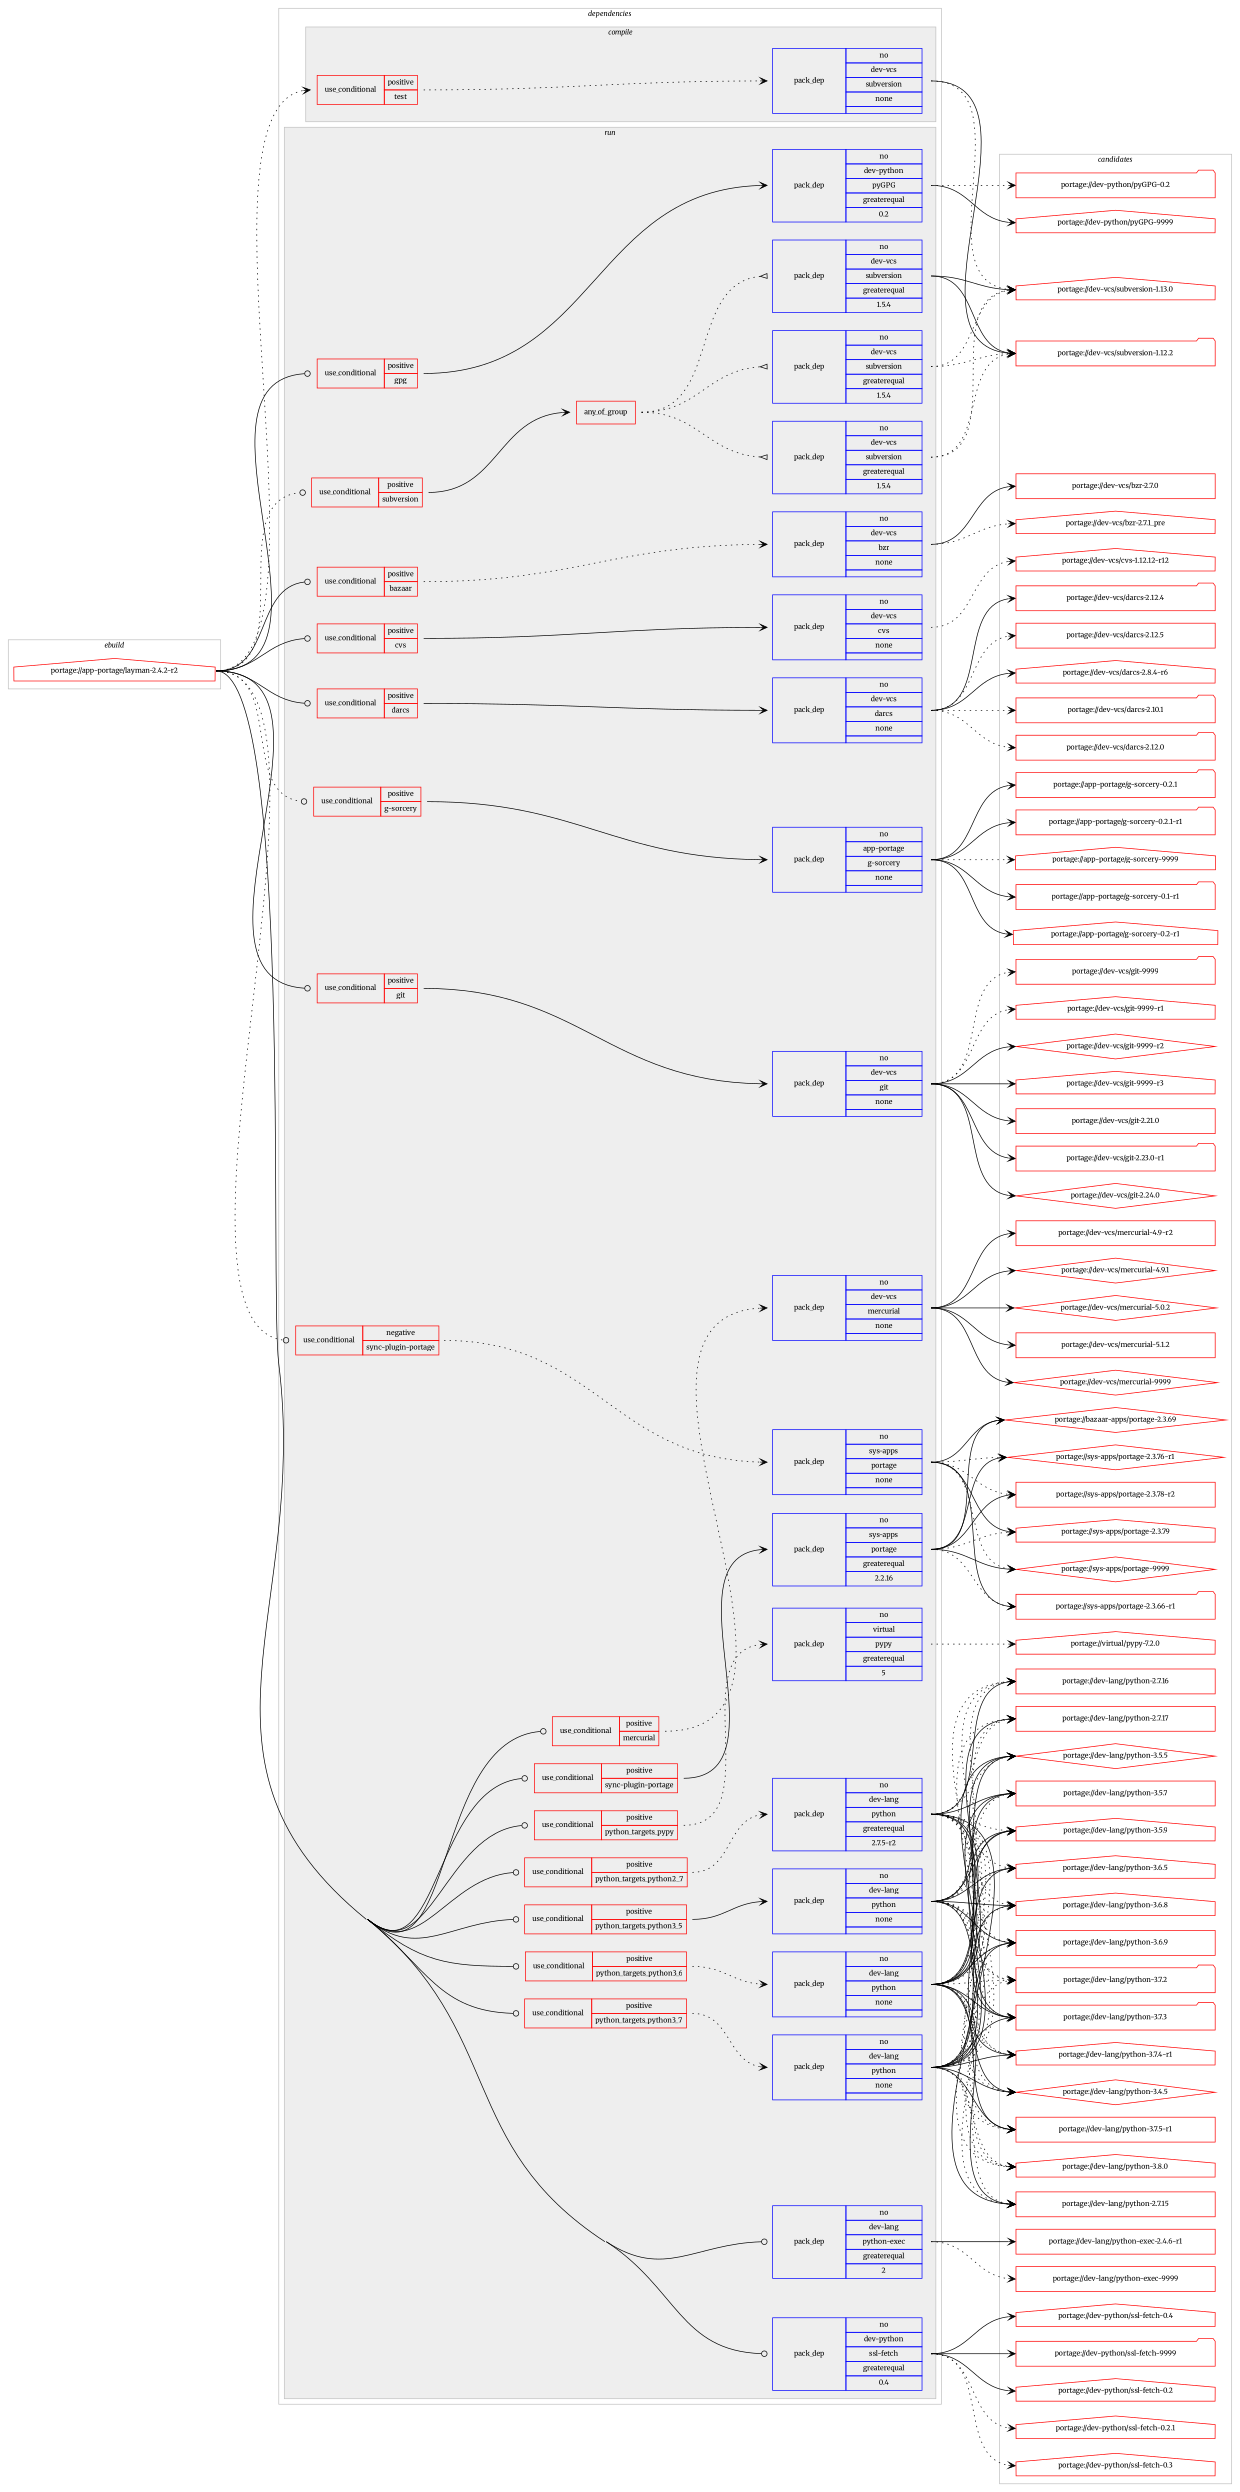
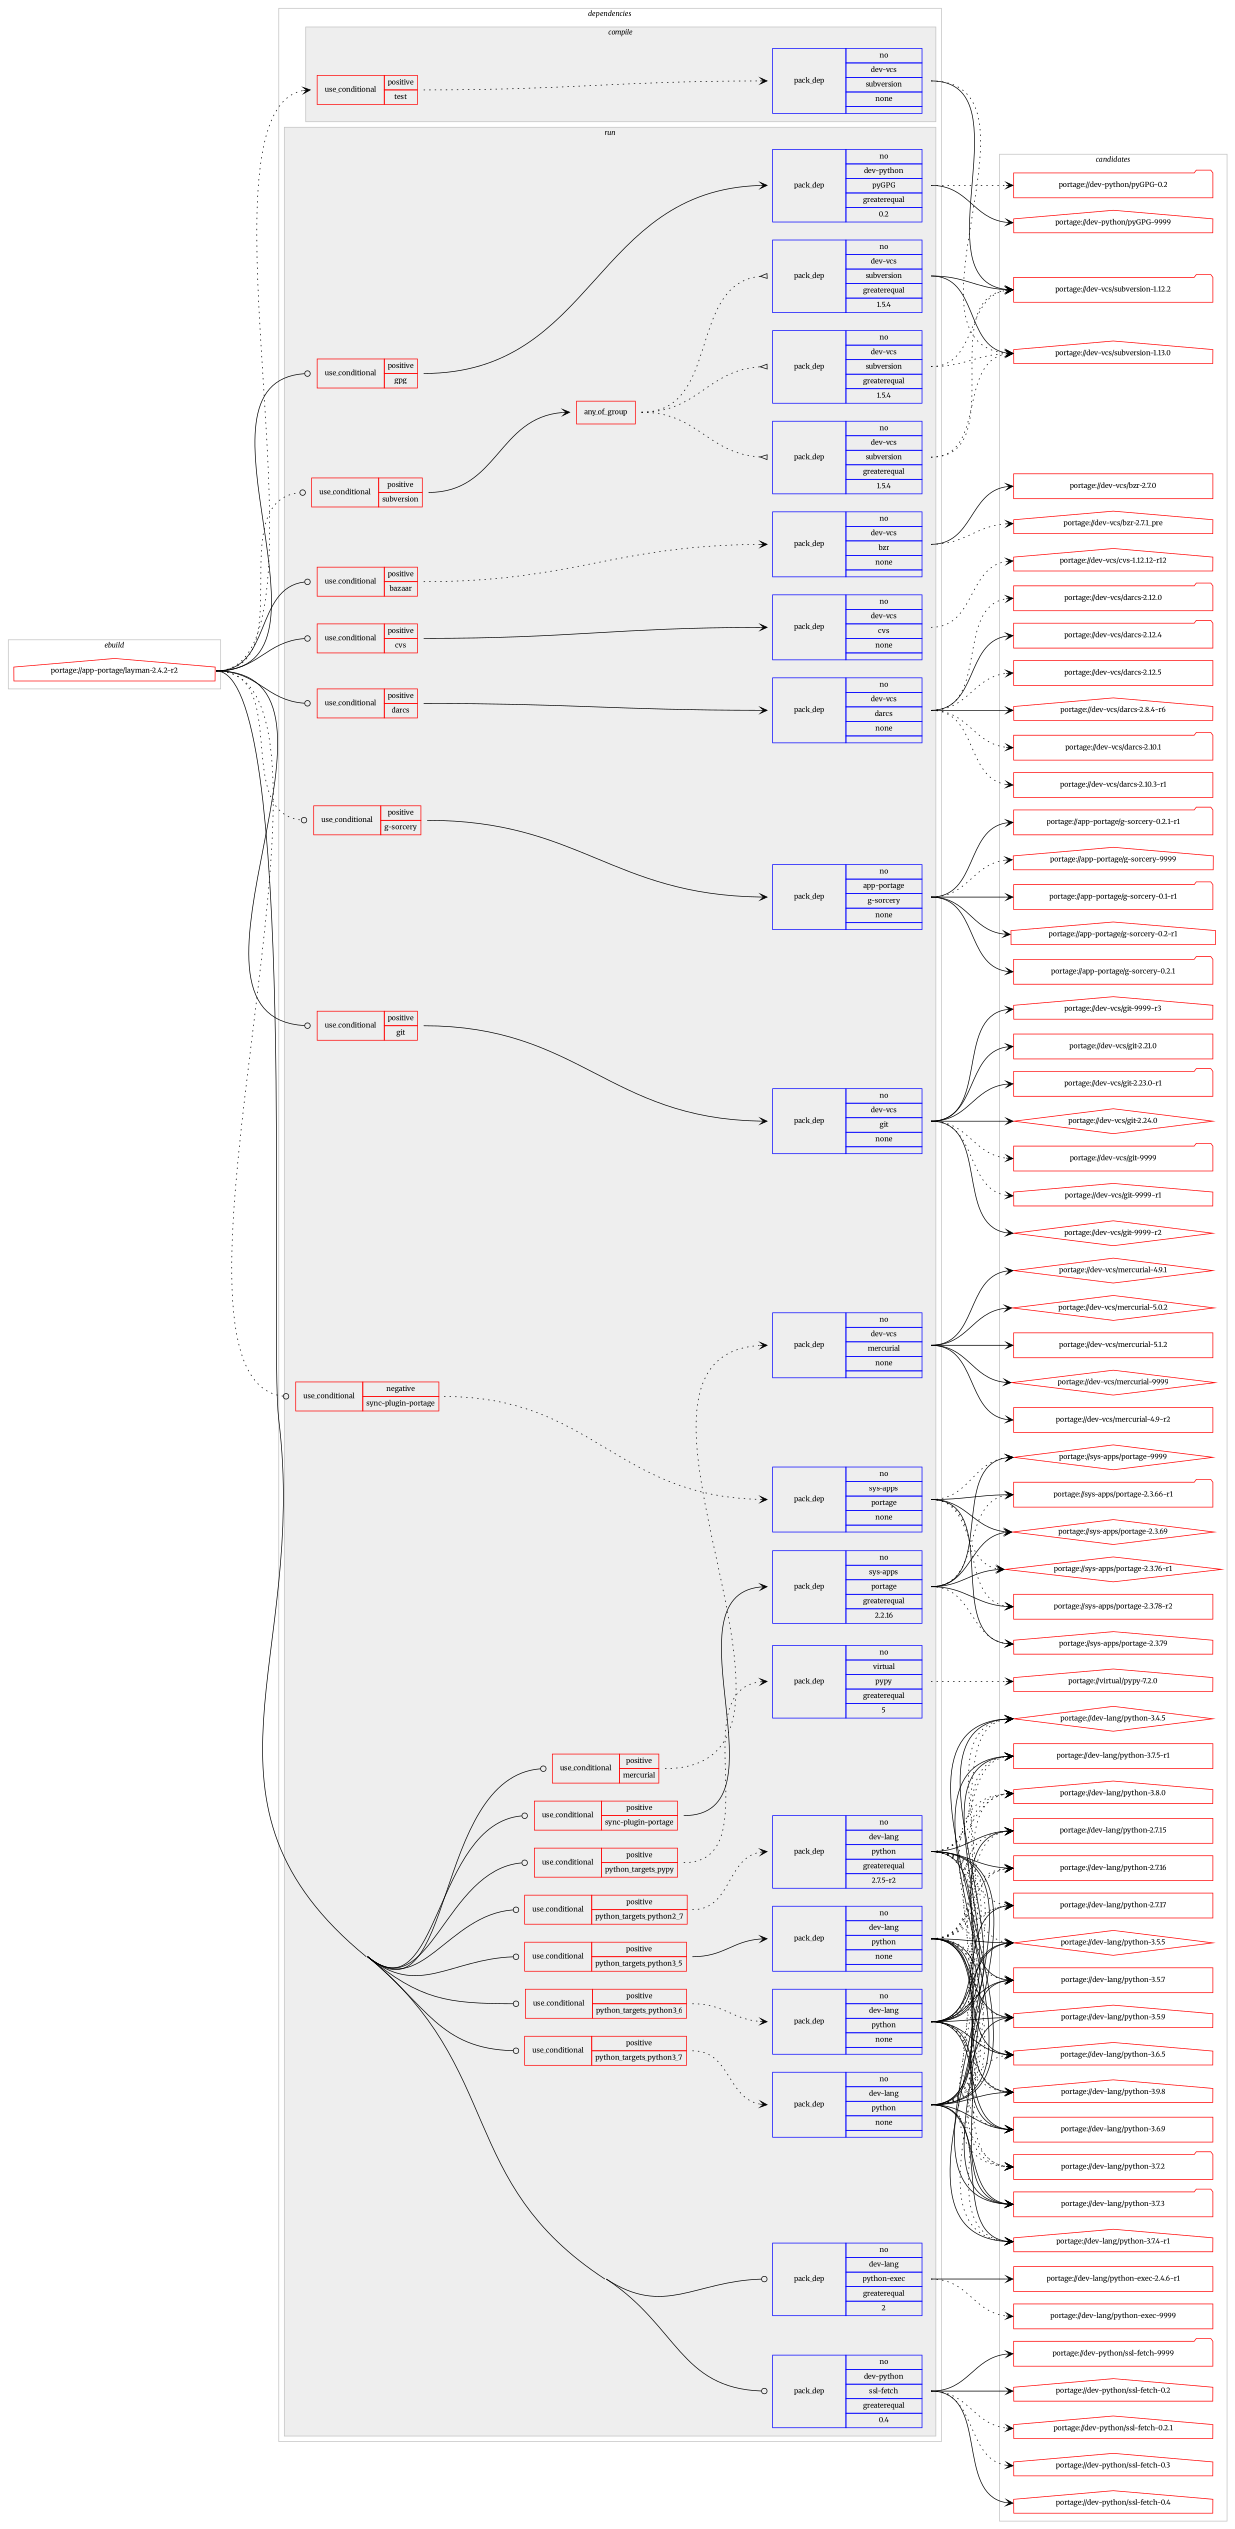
none -> (1113, 785)
(1116, 1420) -> (1113, 1532)
(1116, 1906) -> (1113, 2092)
